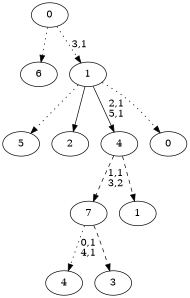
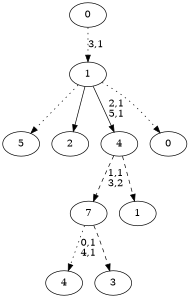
(39, 74) -> none
